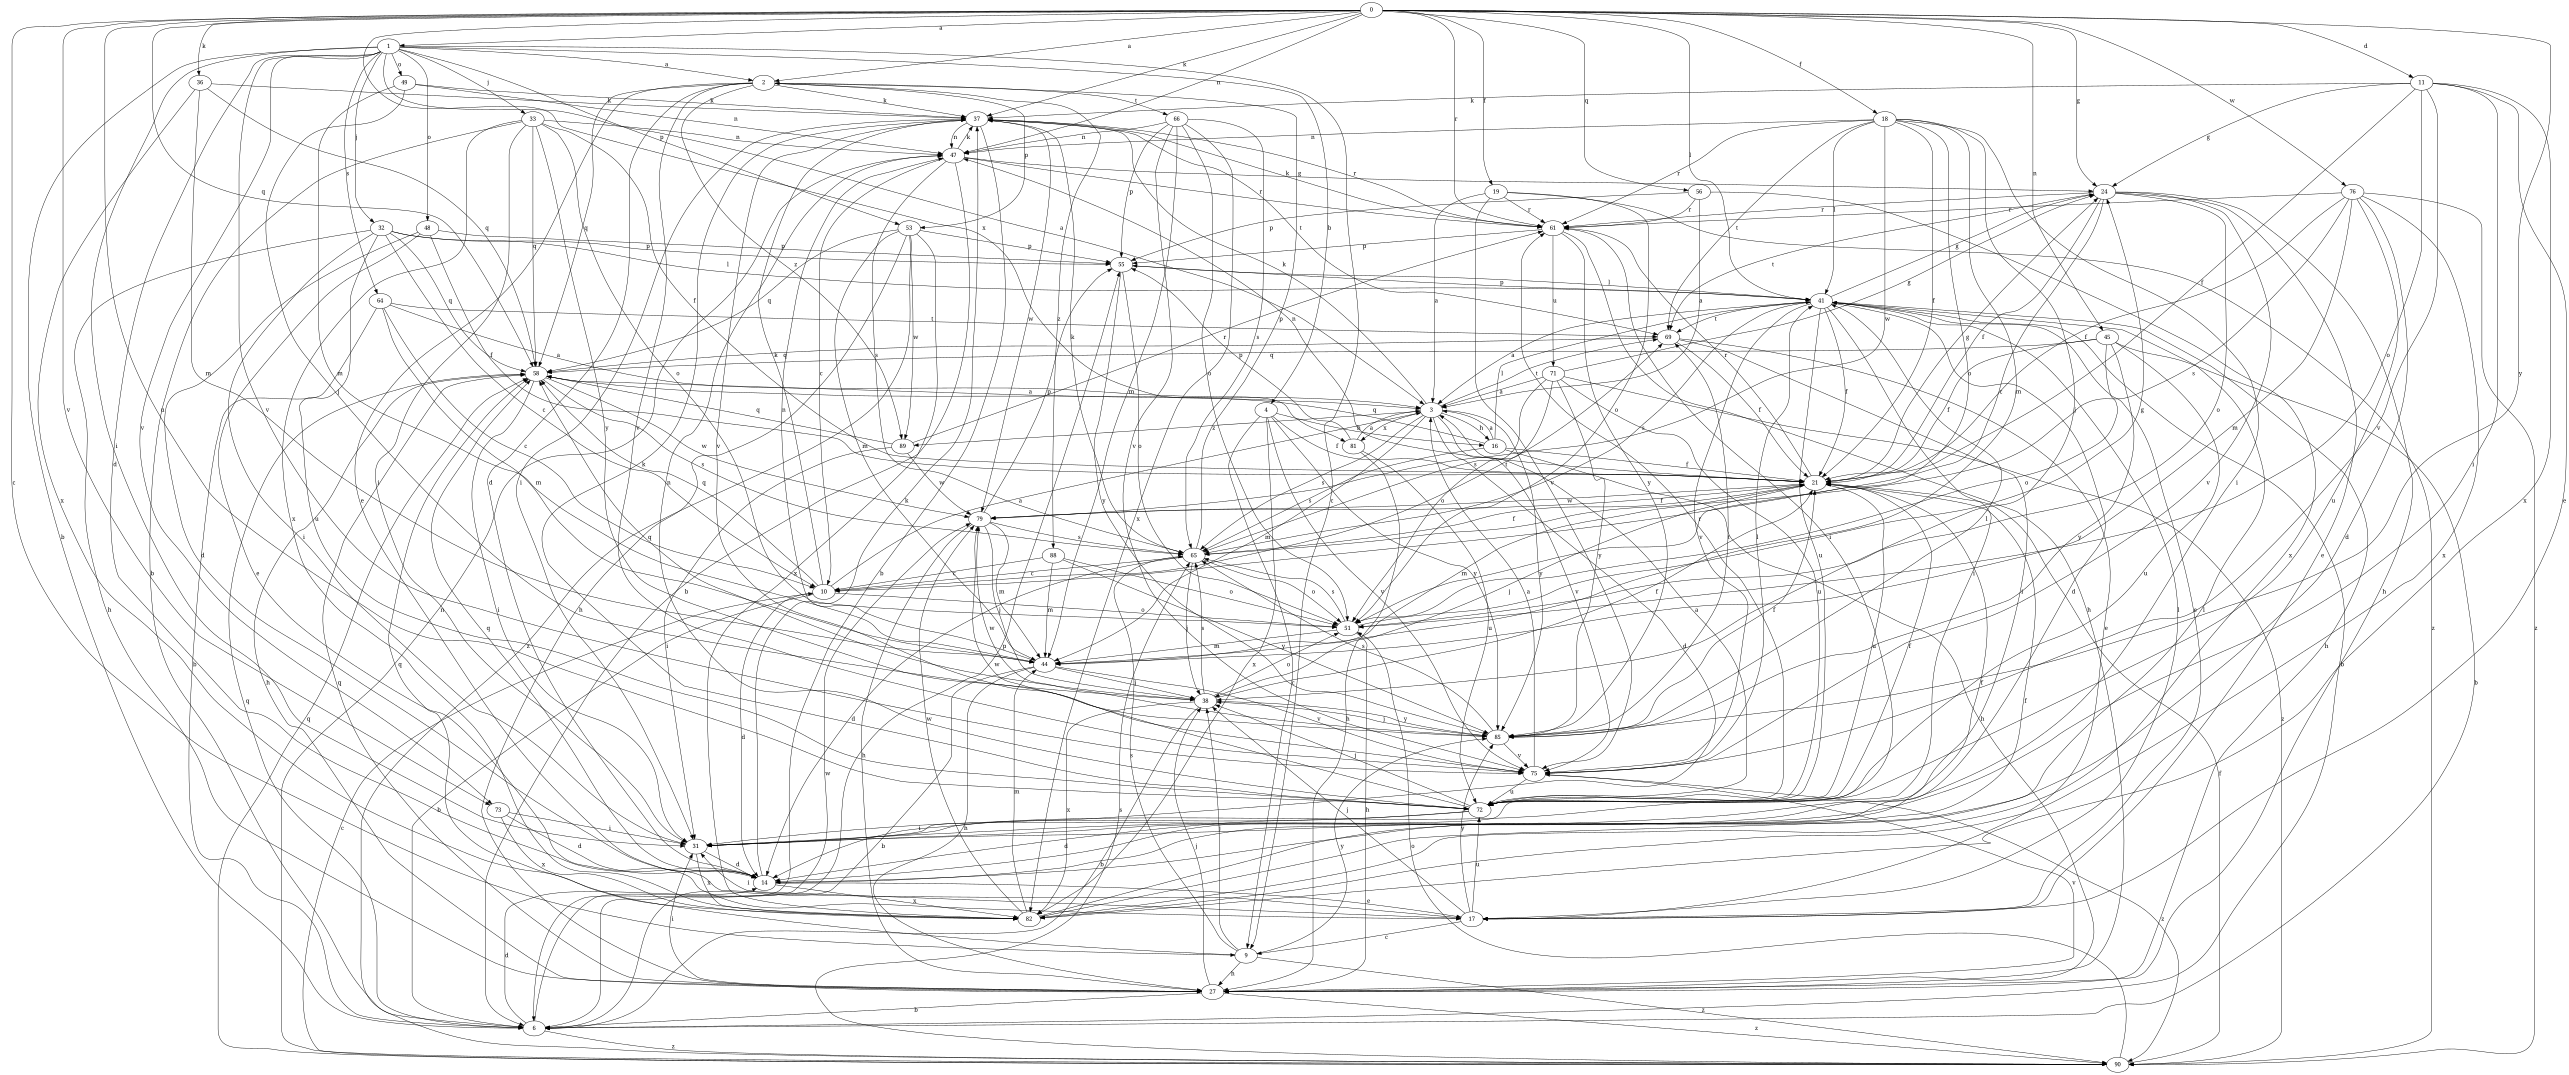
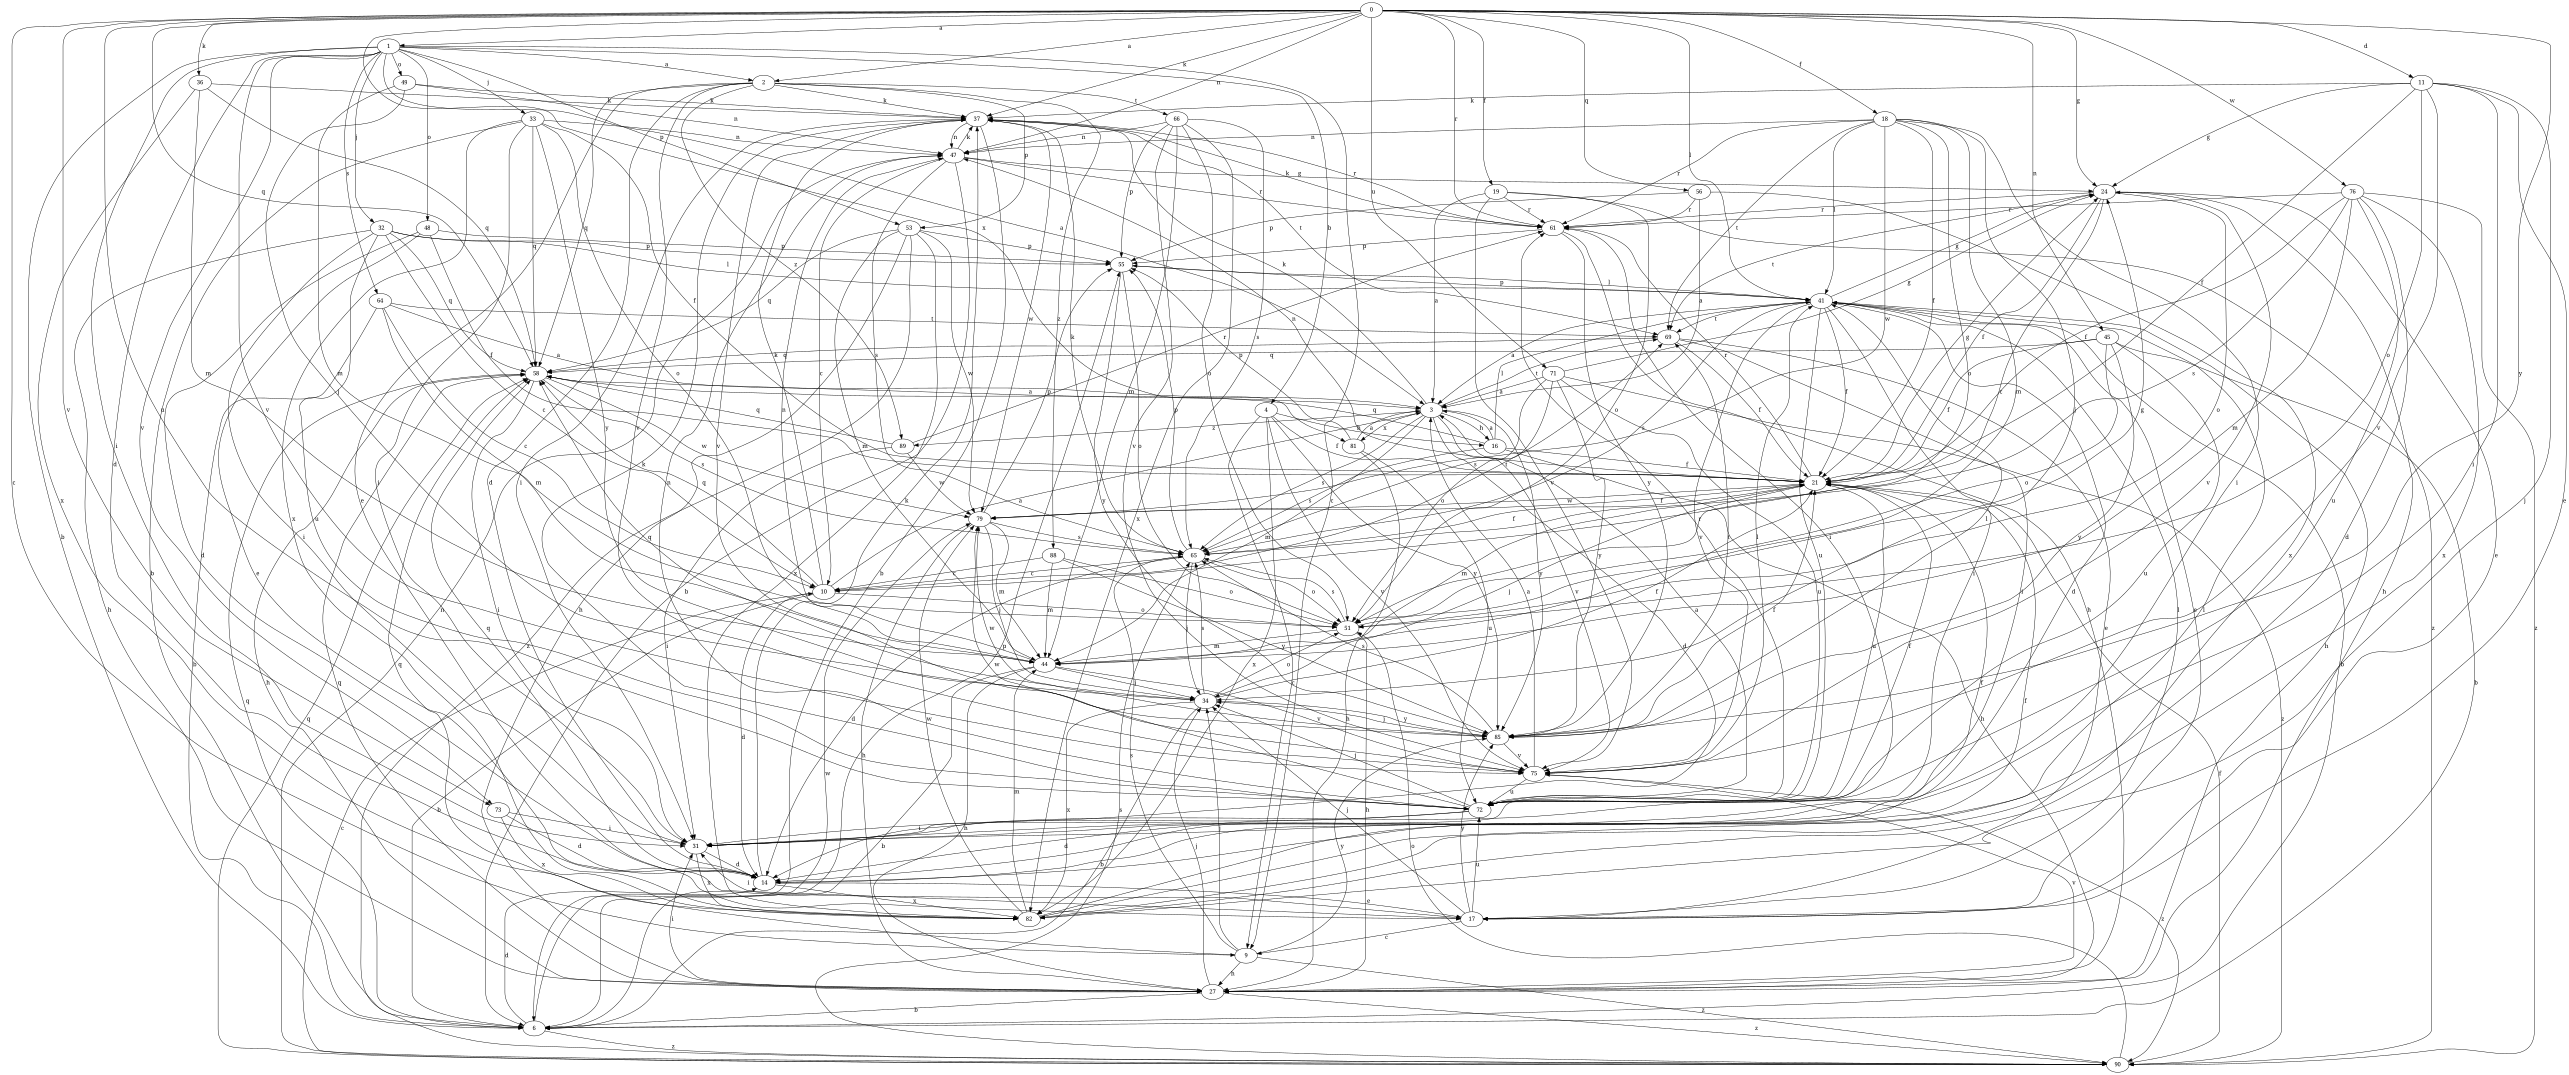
(1288, 115) -> (1174, 409)
(1553, 299) -> (1386, 225)
(913, 336) -> (964, 369)
(2525, 501) -> (2525, 501)
(1206, 701) -> (1206, 701)
(2178, 757) -> (2261, 751)
